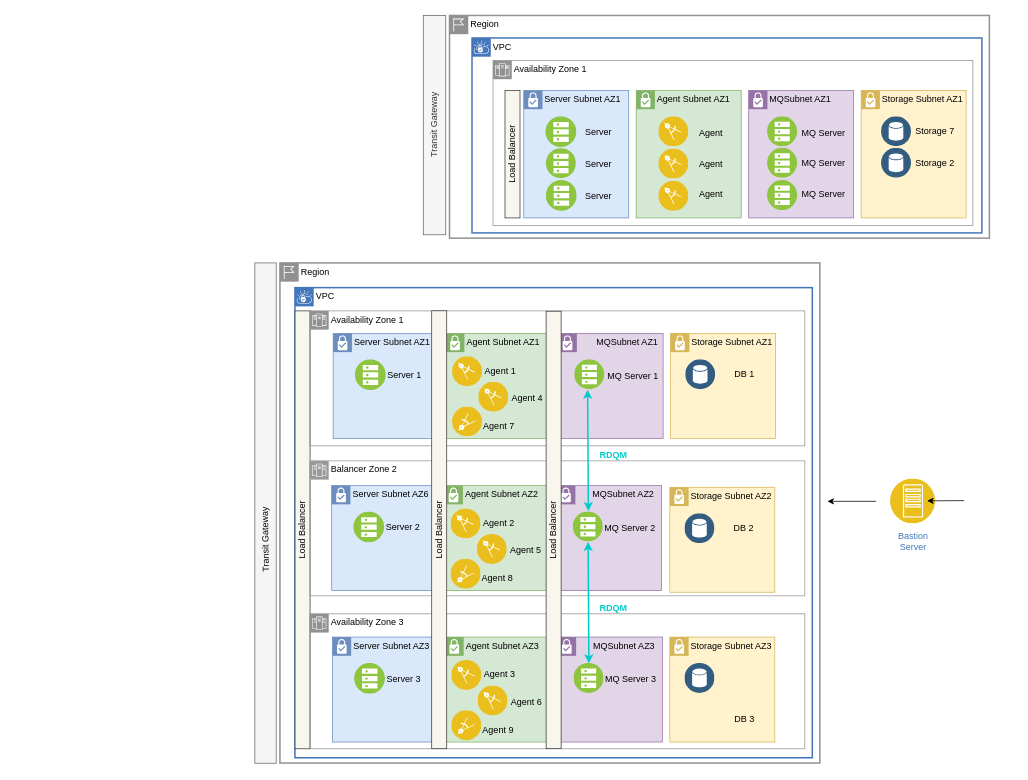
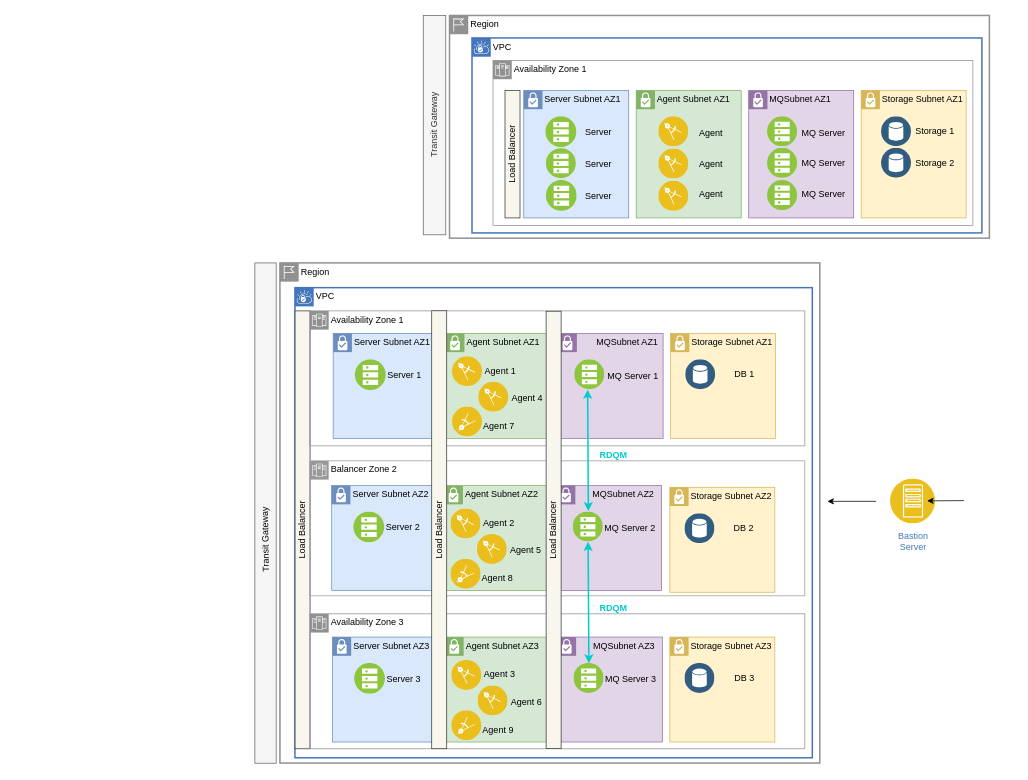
(935, 132) -> (935, 132)
(393, 495) -> (393, 495)
(745, 720) -> (745, 678)
